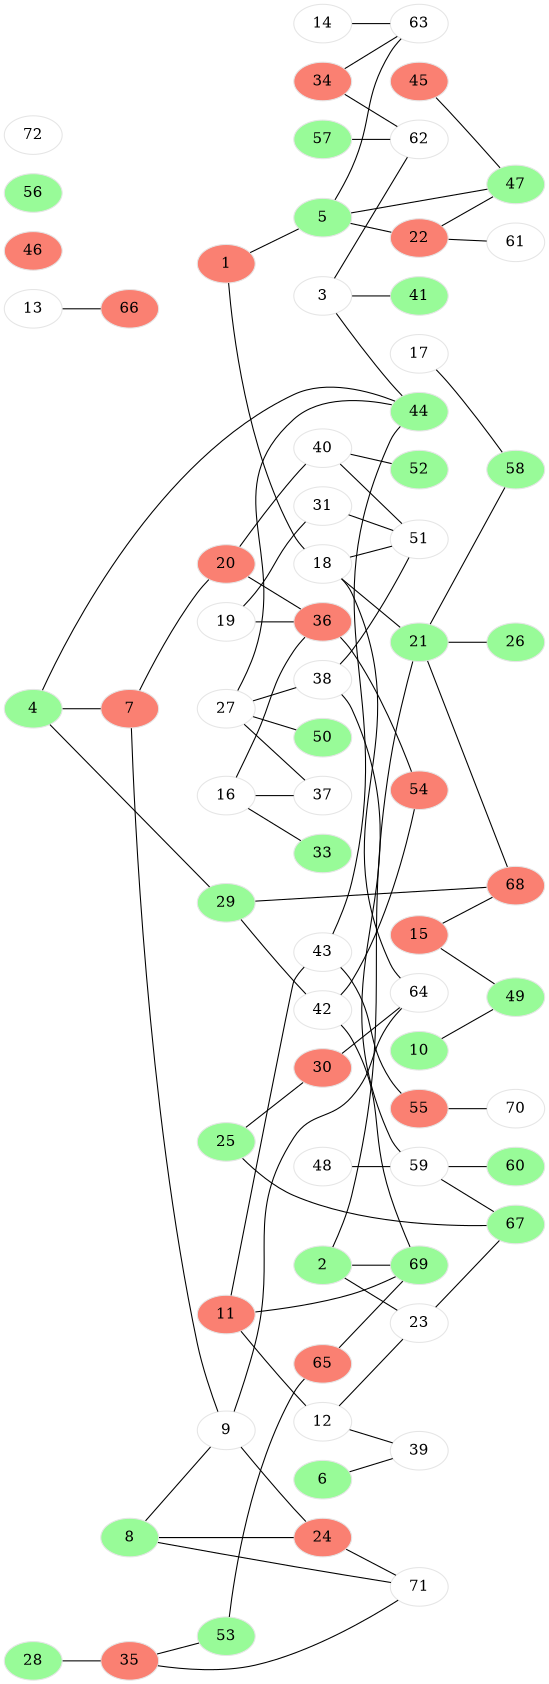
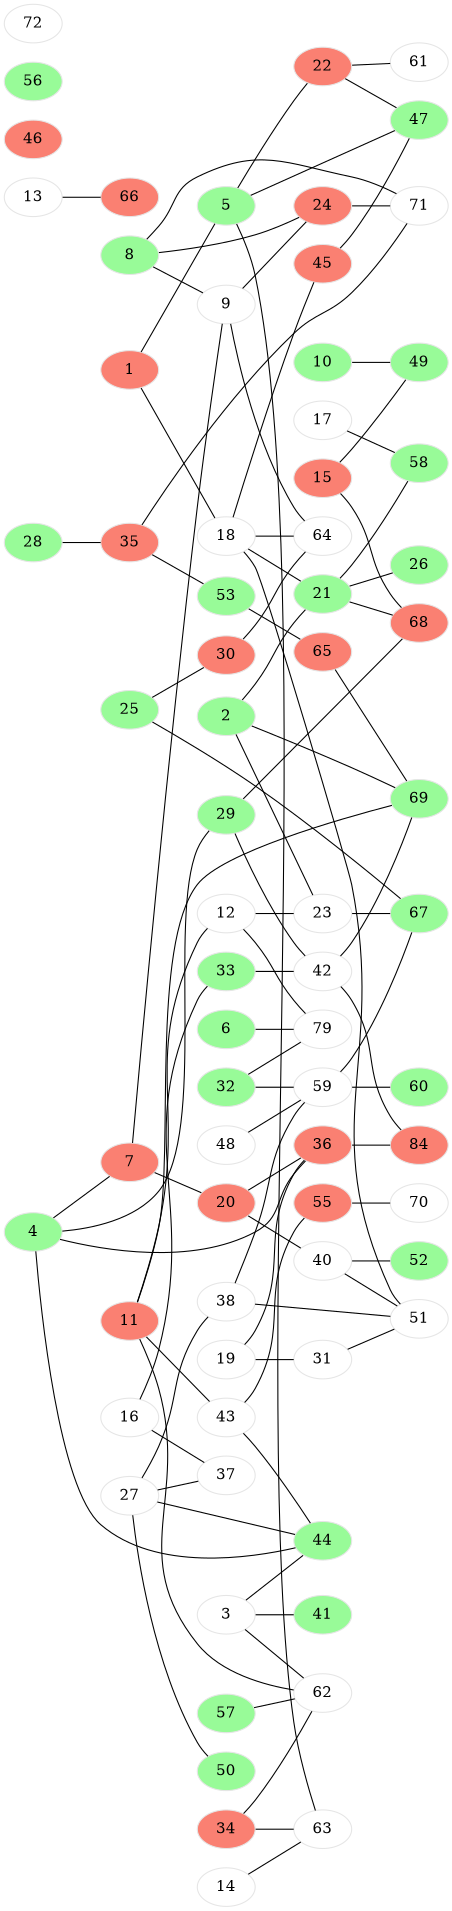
none -> (265, 417)
(268, 706) -> (203, 1249)
(419, 790) -> (419, 1145)
none -> (267, 971)
none -> (226, 1087)
(419, 1451) -> (323, 1029)
none -> (162, 1537)
